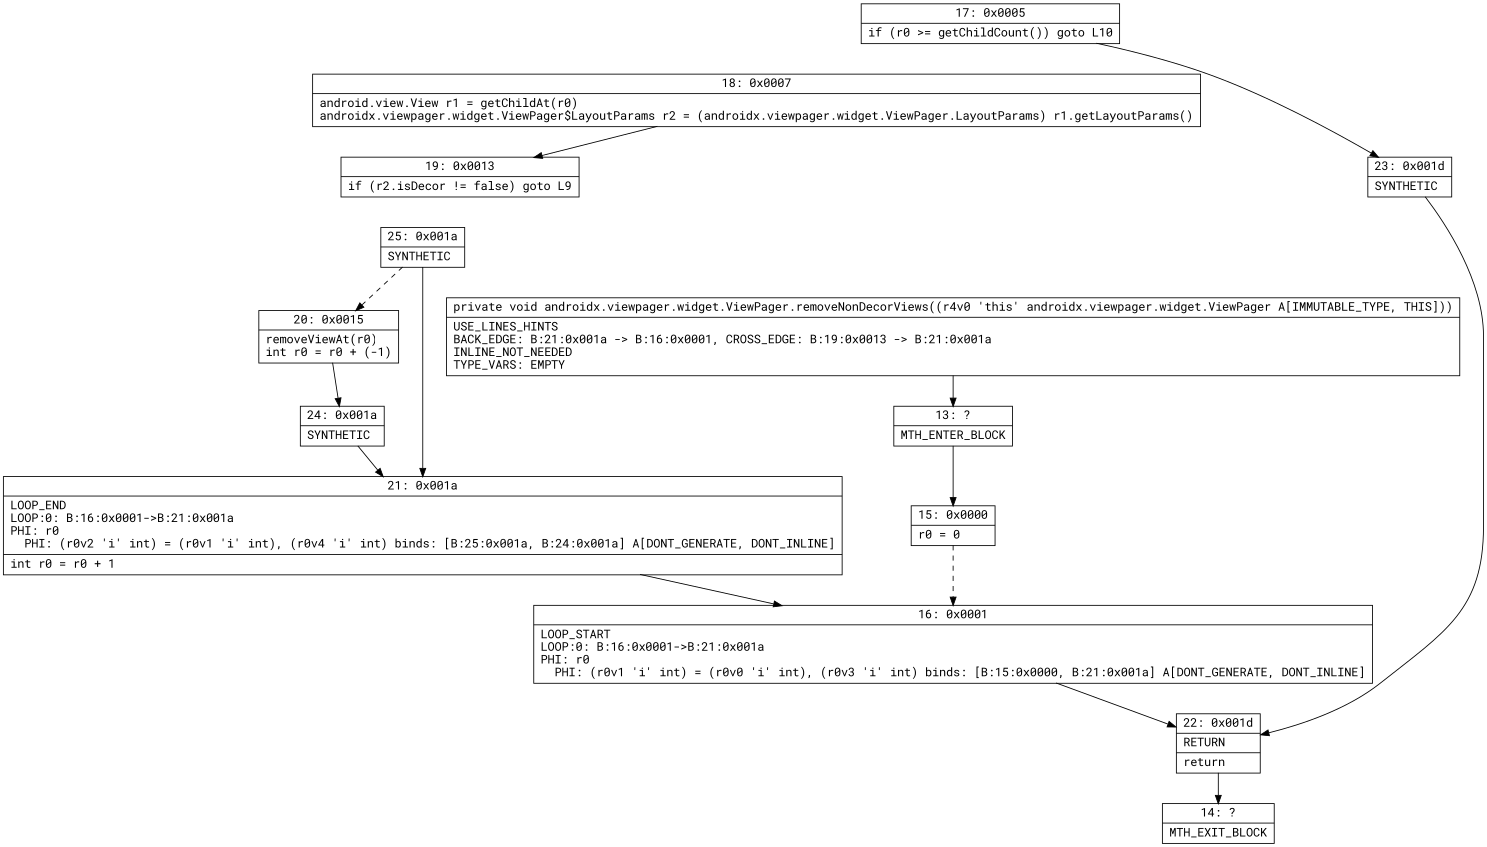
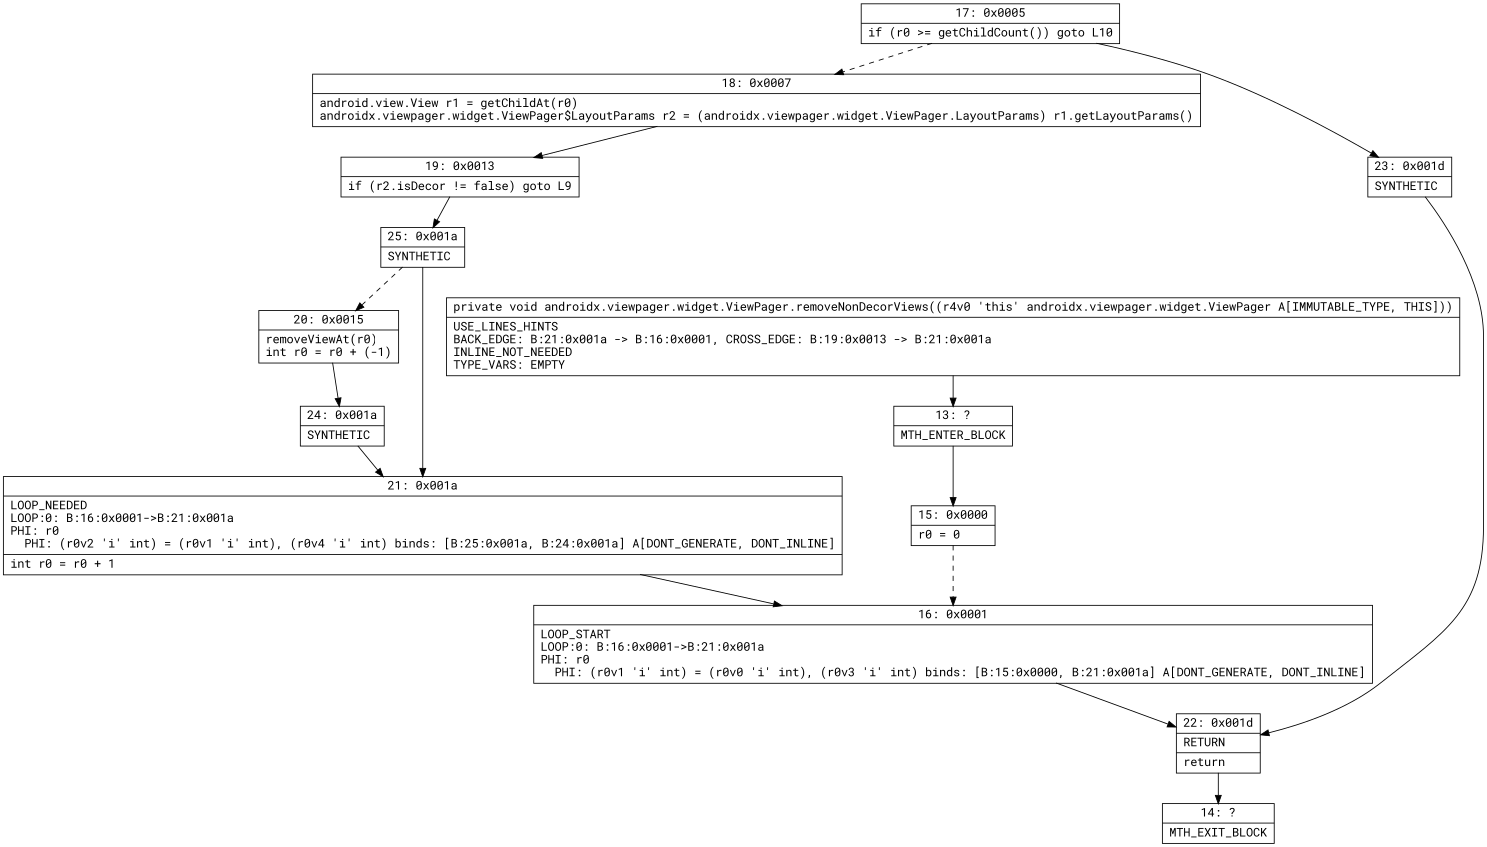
none -> (888, 58)
none -> (443, 208)
(39, 506) -> (49, 506)
